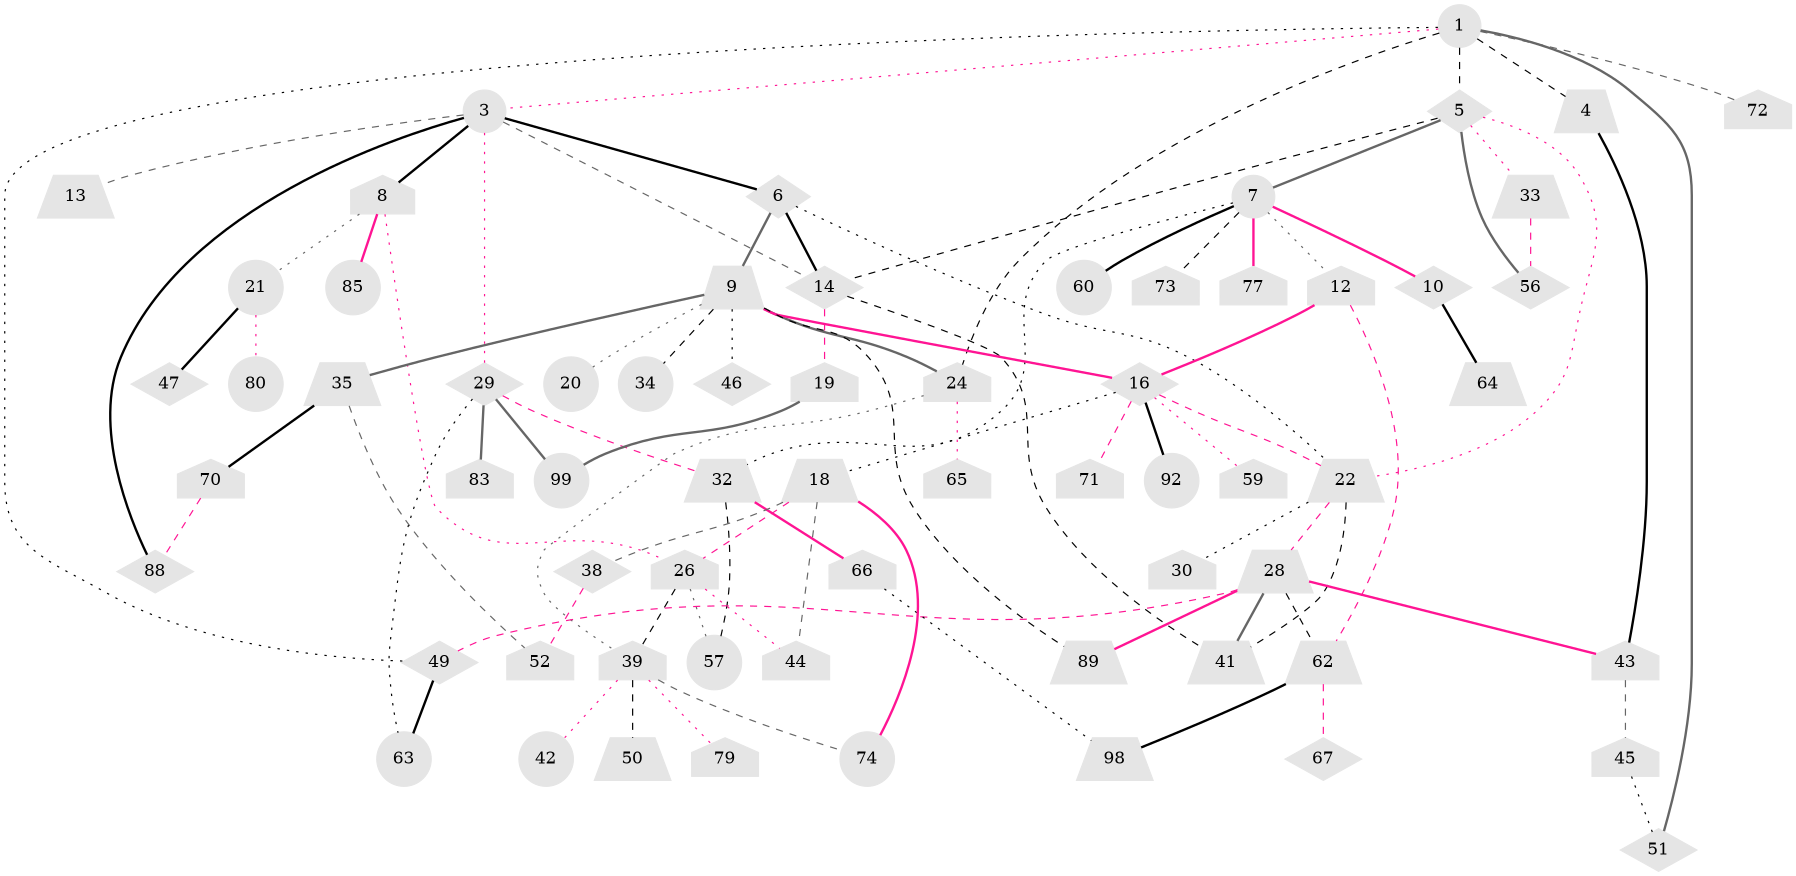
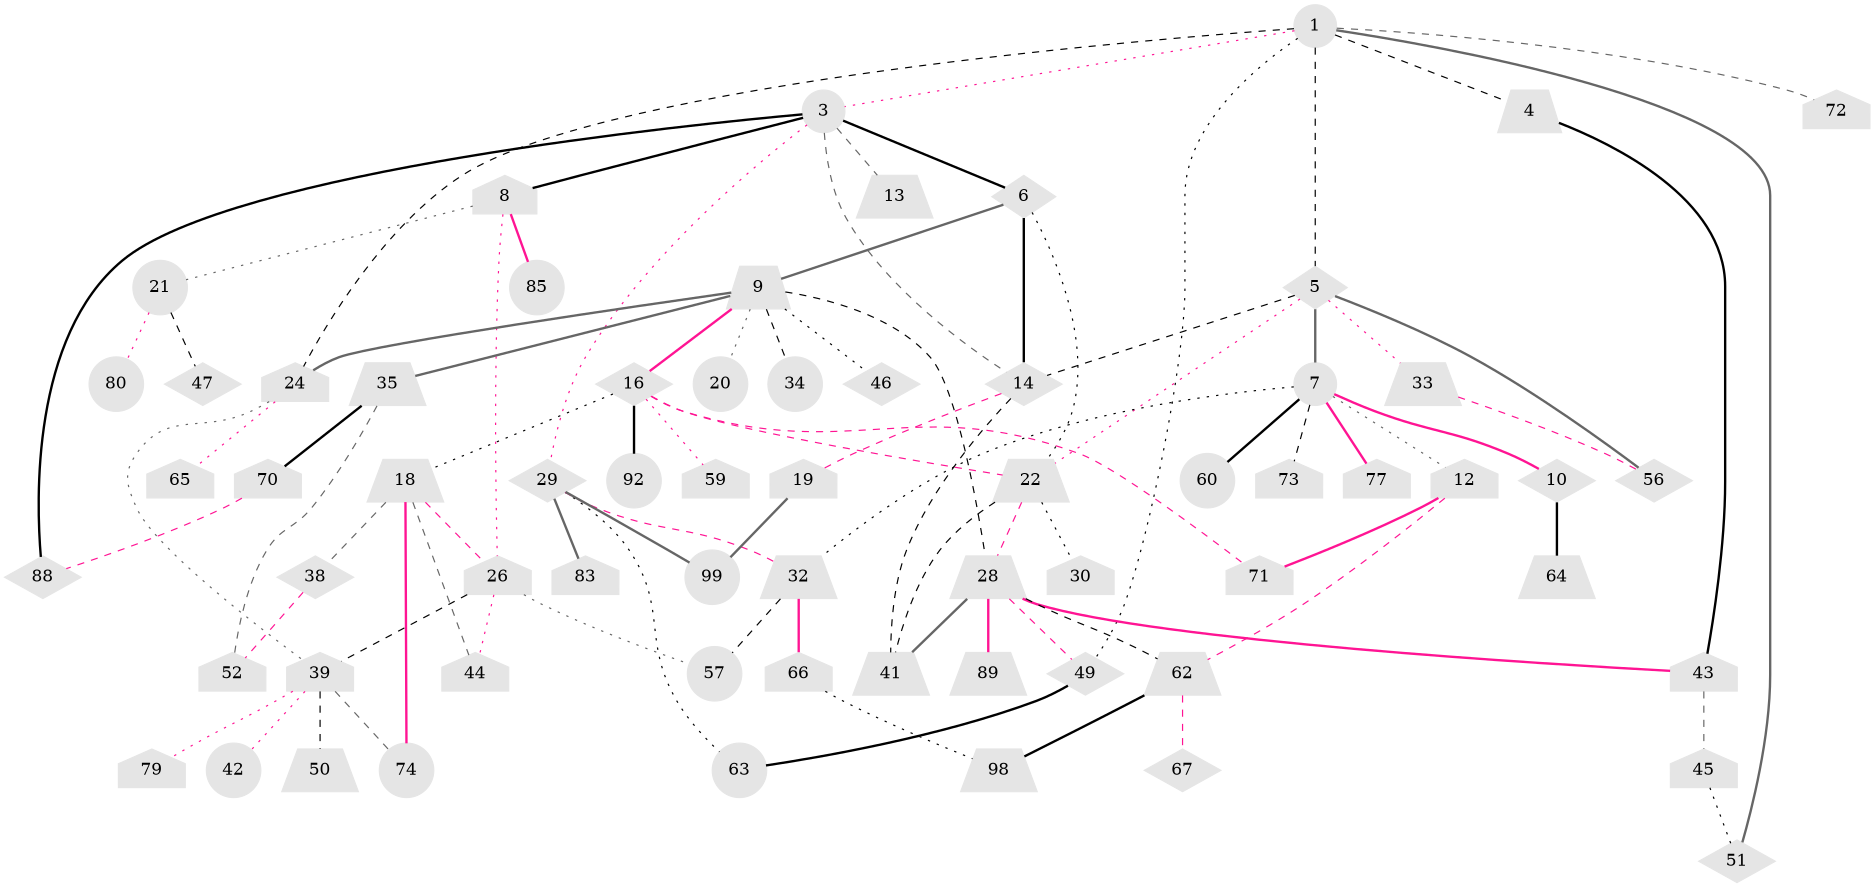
(210, 339) -> (183, 339)
(1239, 342) -> (1363, 535)
(900, 475) -> (942, 377)
